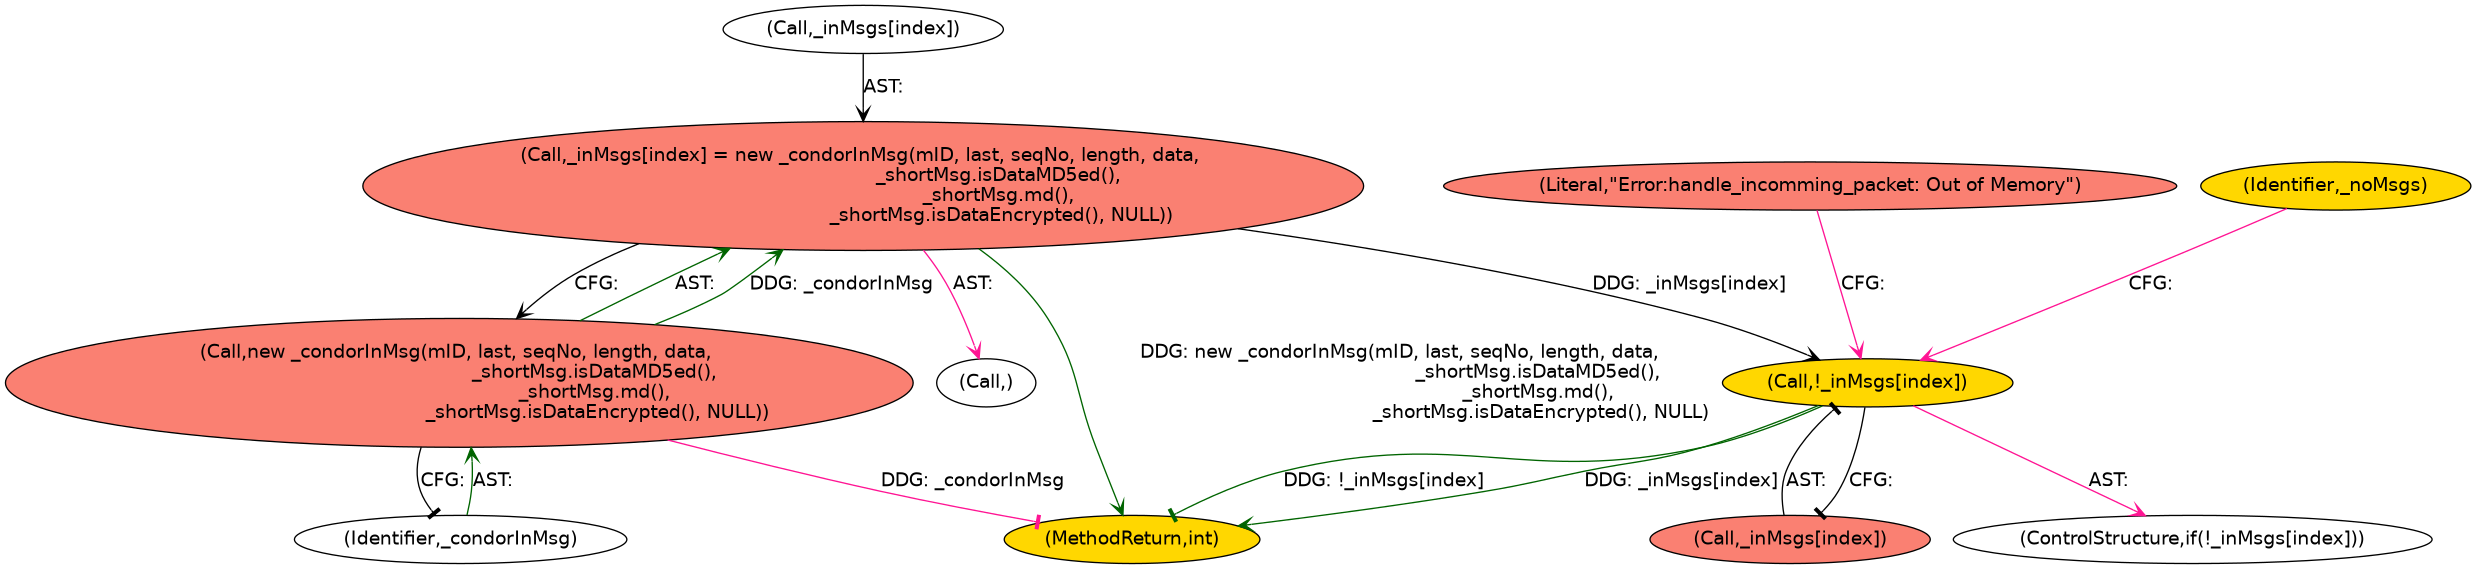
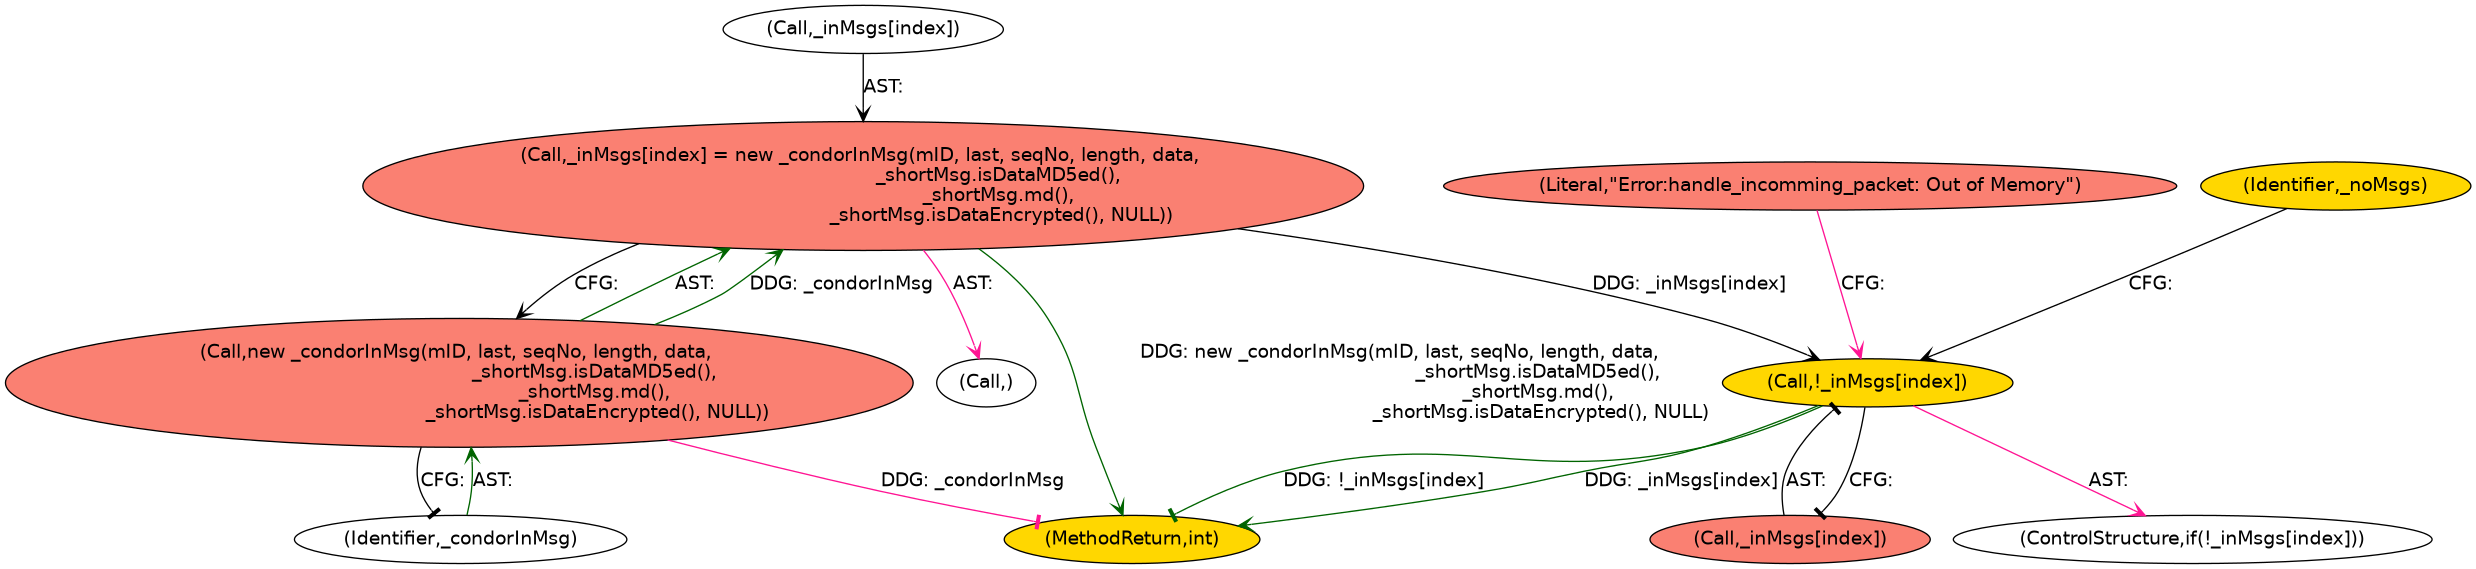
(2110, 283) -> (2110, 283)
